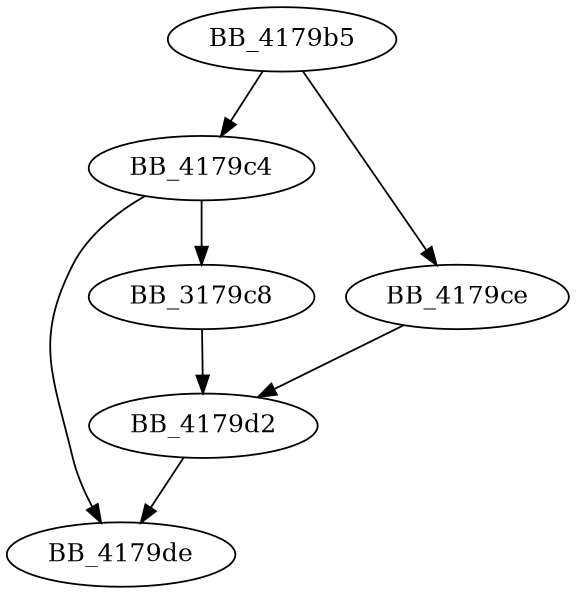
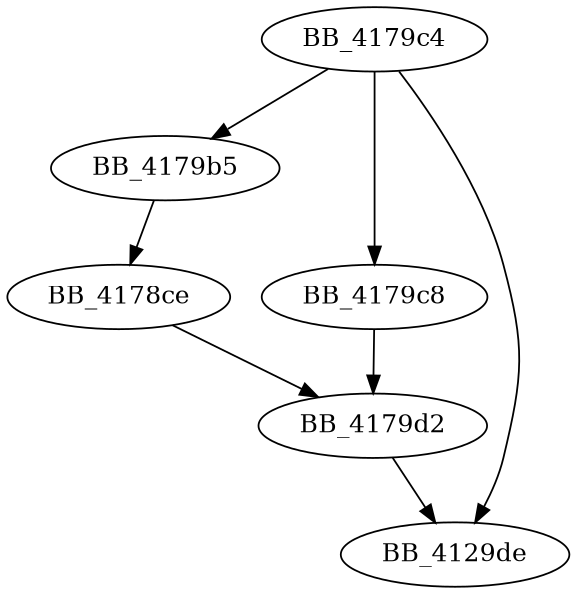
(247, 96) -> (278, 99)
(202, 297) -> (375, 297)
(457, 297) -> (119, 297)
(121, 555) -> (455, 555)
